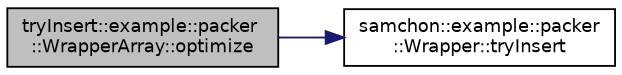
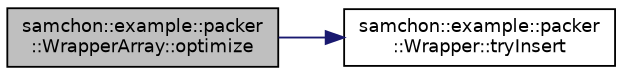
(143, 38) -> (143, 38)
